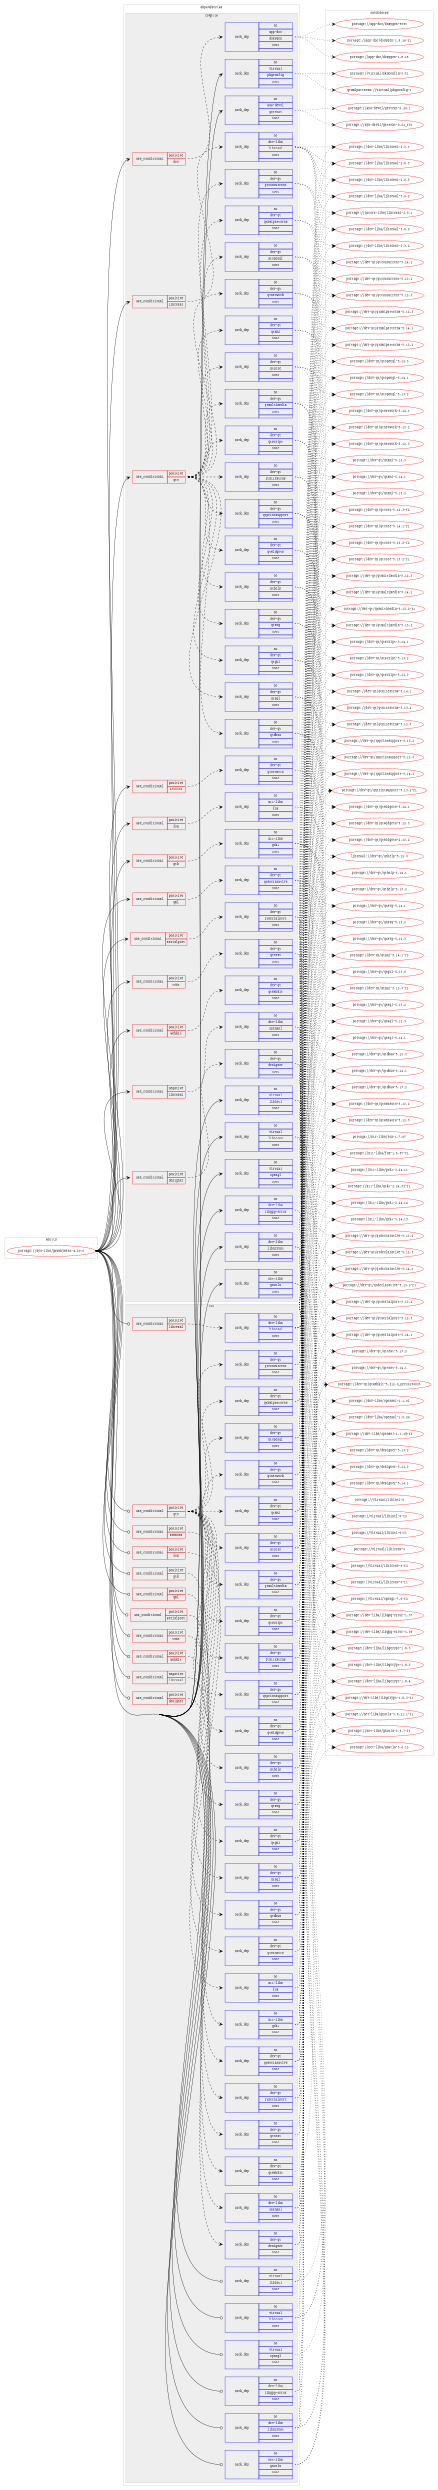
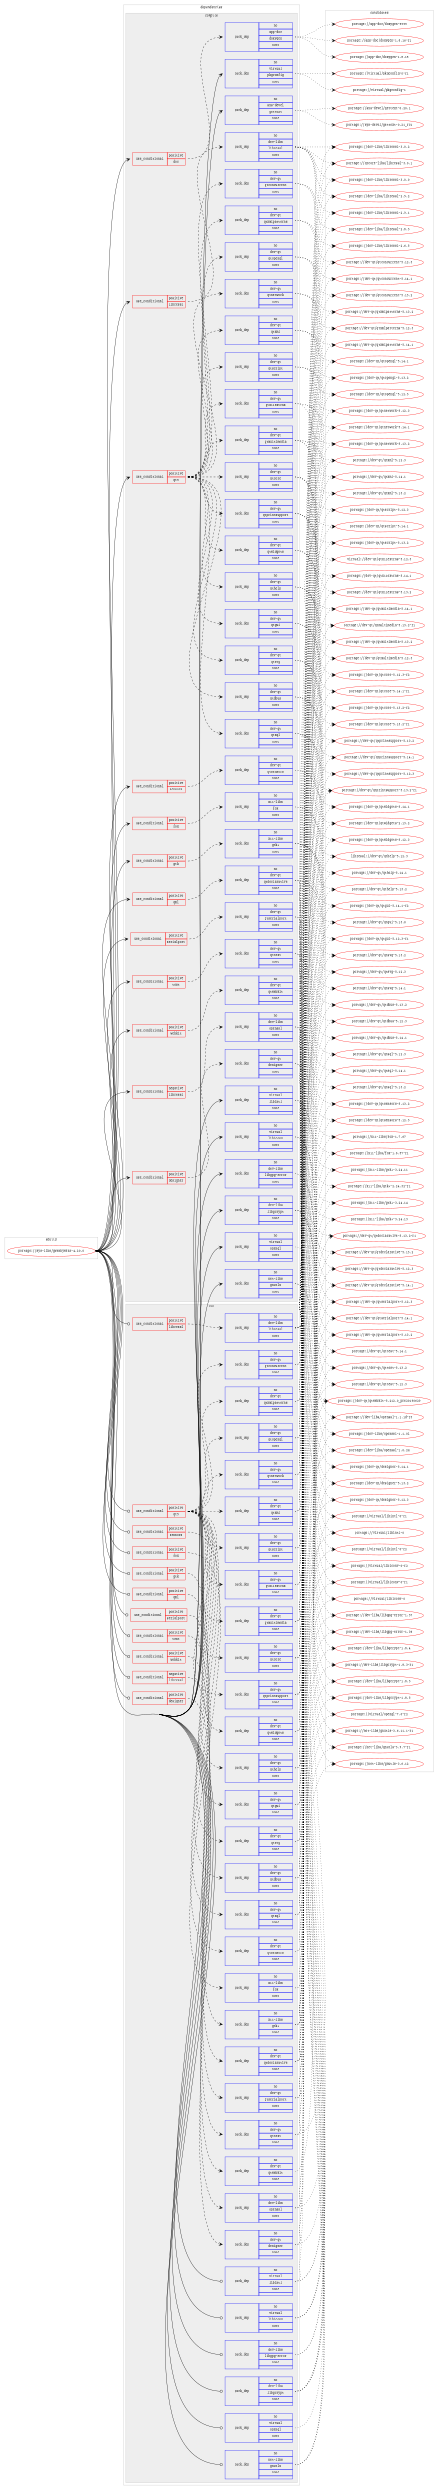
(379, 90) -> (379, 90)
(379, 724) -> (379, 559)
none -> (379, 1384)
